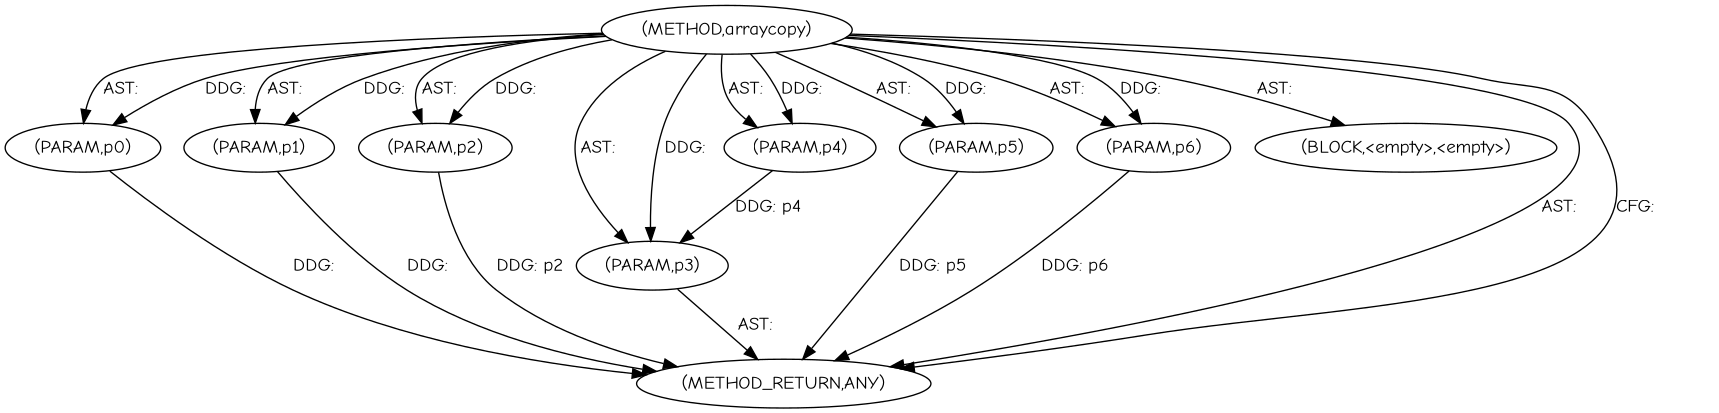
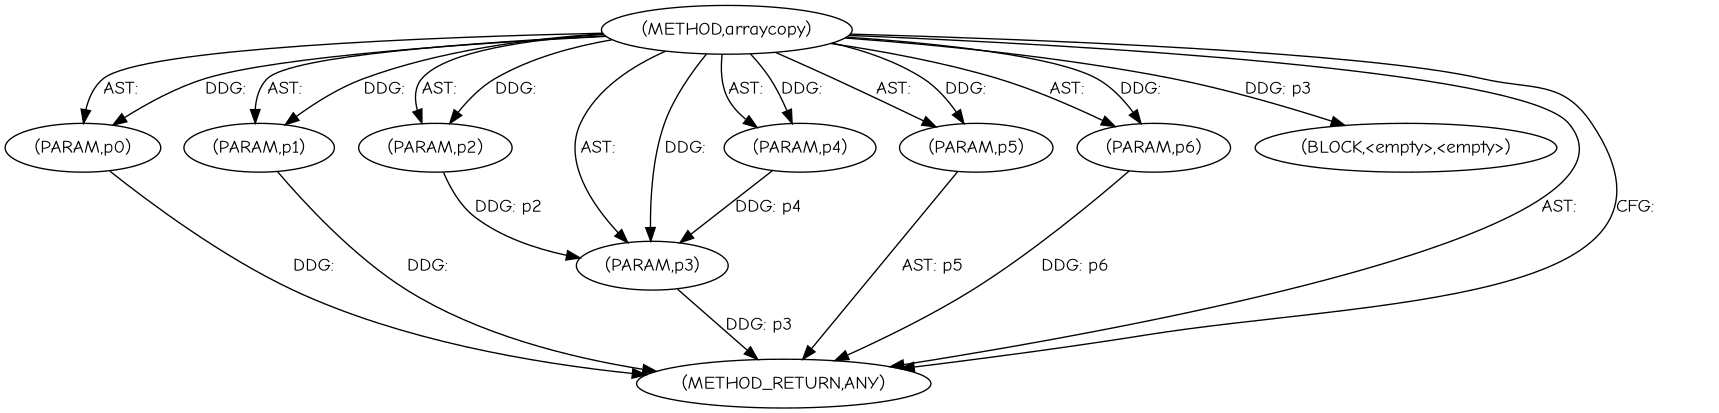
(1278, 89) -> (1278, 89)
(933, 266) -> (933, 266)
(517, 305) -> (494, 229)
(759, 325) -> (759, 325)
